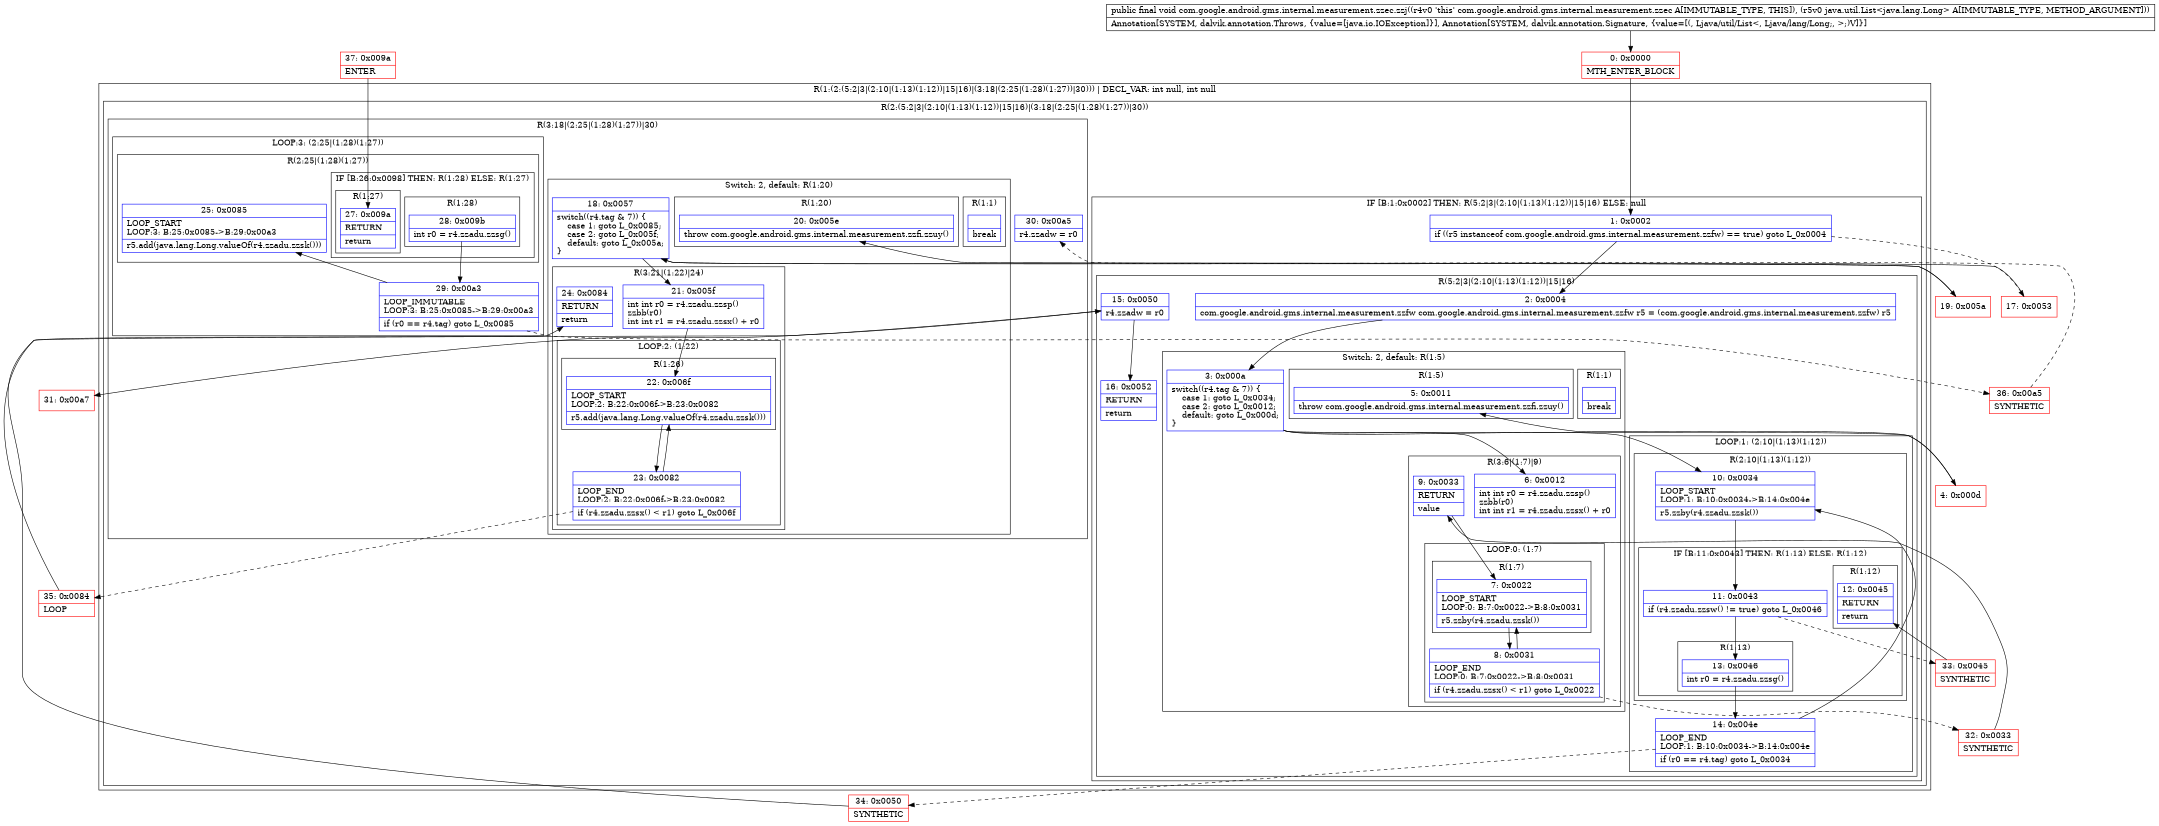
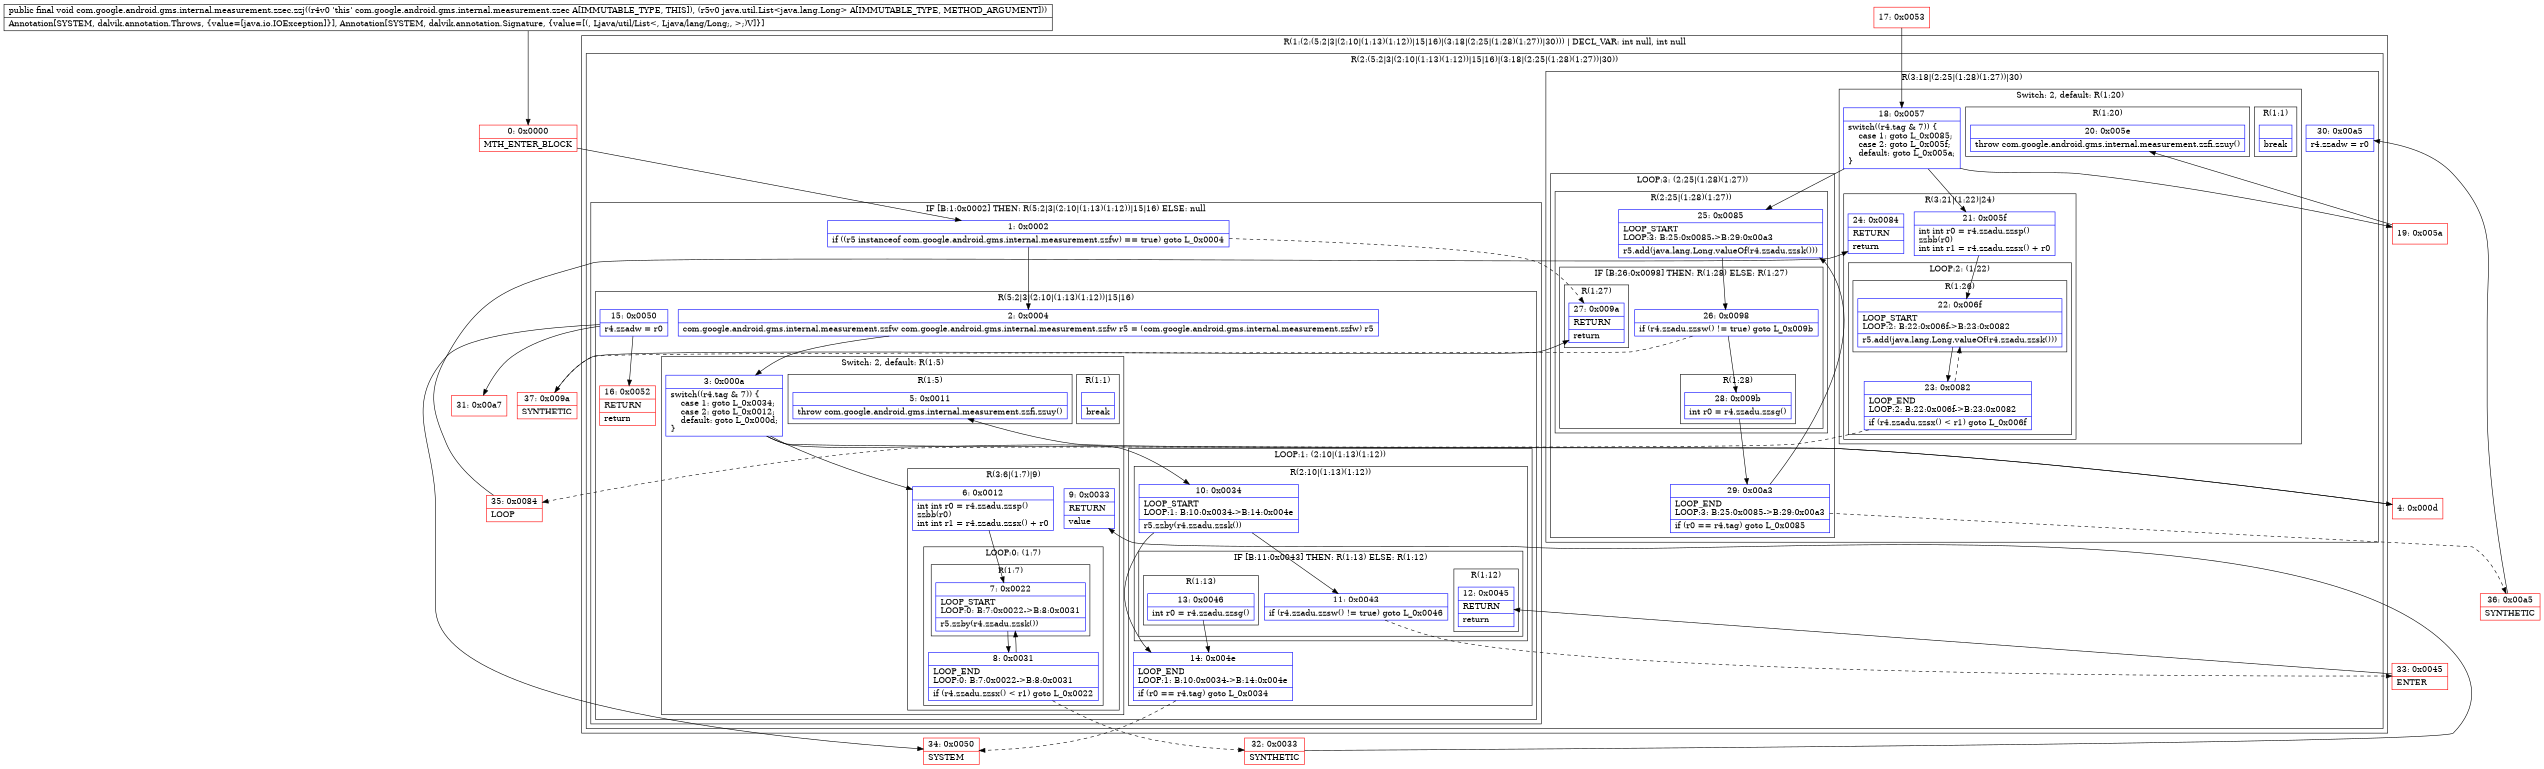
(360, 72) -> (547, 412)
none -> (1808, 188)
(1937, 250) -> (1412, 247)
(1628, 263) -> (2487, 339)
(425, 302) -> (1699, 504)
none -> (1726, 323)
(1129, 400) -> (628, 406)
(666, 451) -> (1957, 367)
(18, 452) -> (464, 650)
(1474, 548) -> (996, 554)
(1735, 635) -> none
(1896, 639) -> (1125, 589)
(1965, 679) -> (2412, 683)
(879, 814) -> (946, 758)
